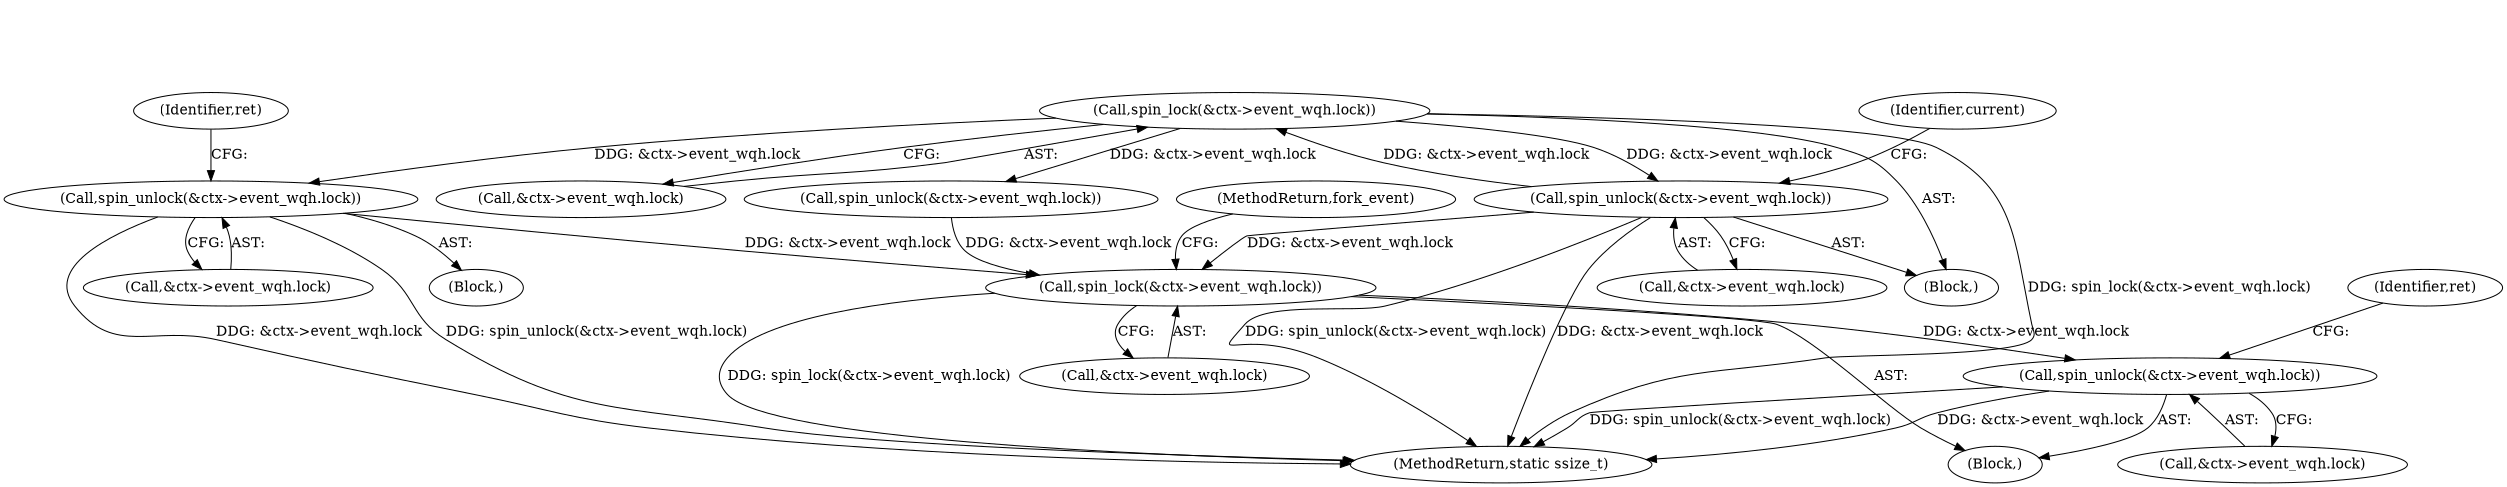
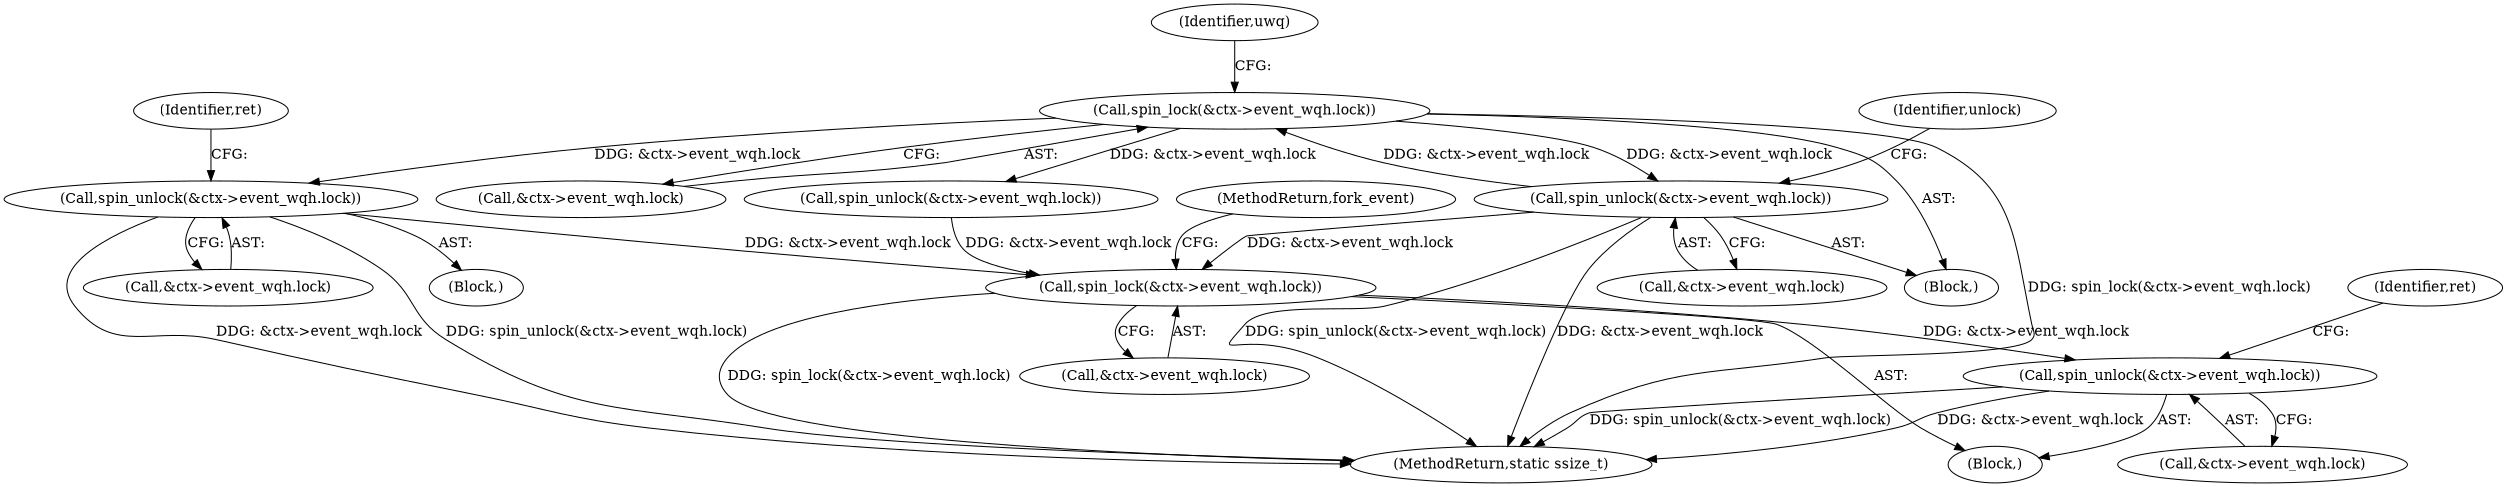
none -> (1235, 22)
(1958, 111) -> (1958, 111)
